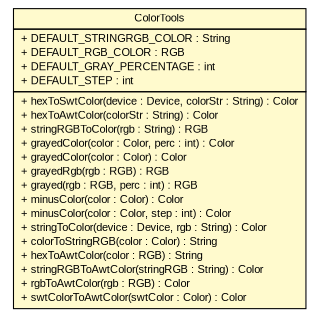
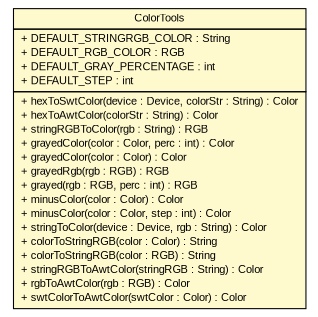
(112, 256) -> (119, 256)
